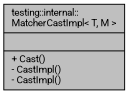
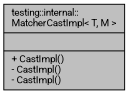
(29, 59) -> (38, 59)
